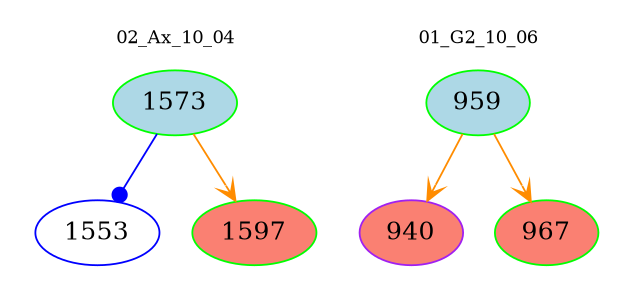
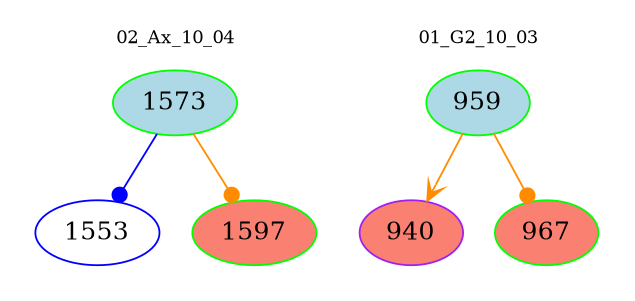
(479, 39) -> (479, 39)
(210, 160) -> (211, 161)
(508, 160) -> (509, 161)
